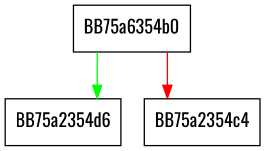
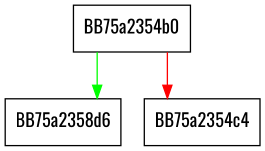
(132, 29) -> (132, 29)
(63, 122) -> (63, 122)
